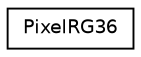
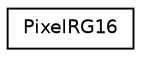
(71, 29) -> (71, 29)
